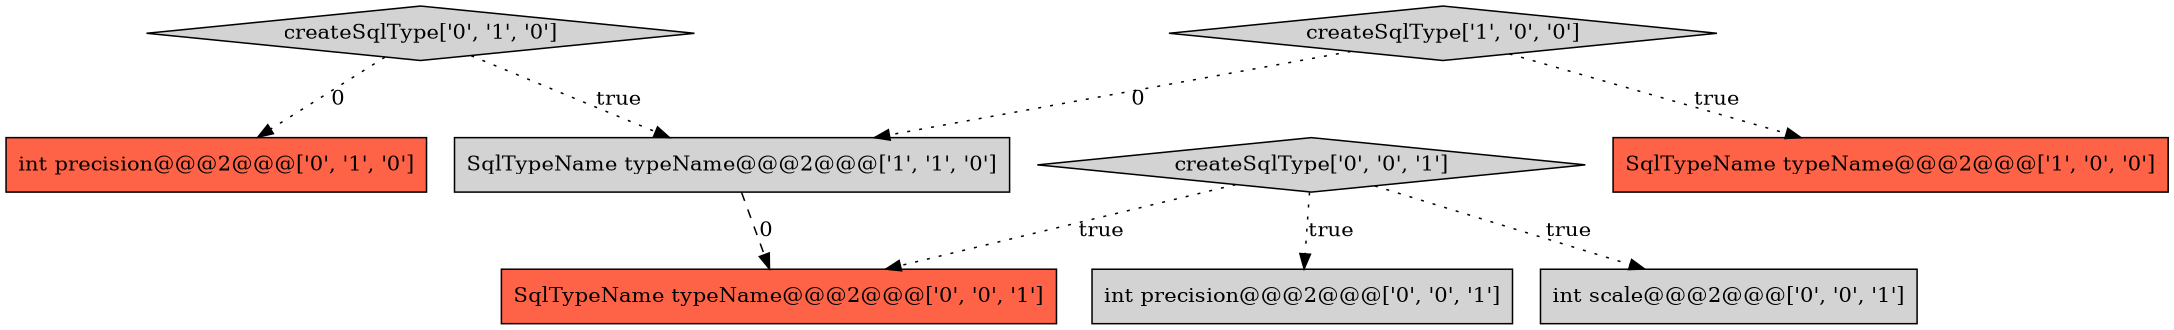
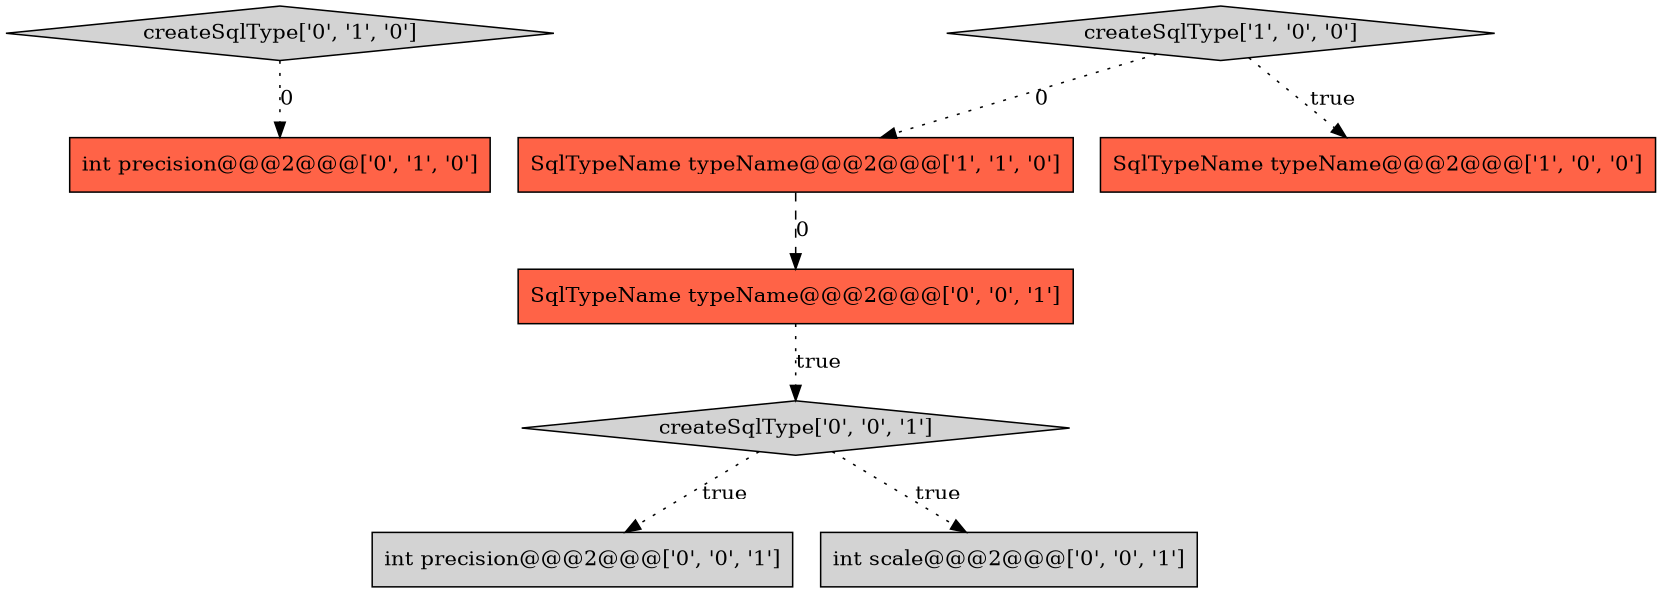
(563, 94) -> none
(732, 165) -> (796, 165)
(1068, 225) -> (796, 355)
